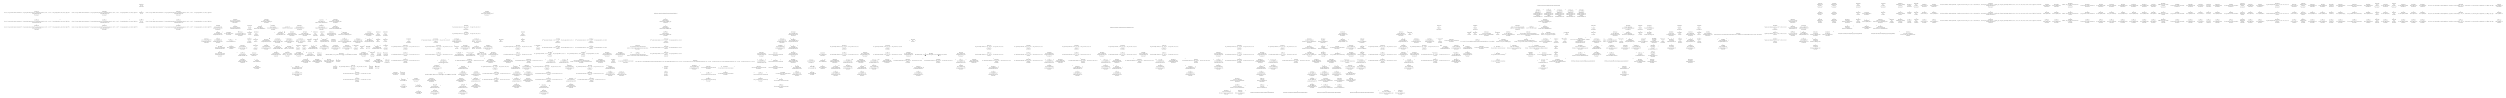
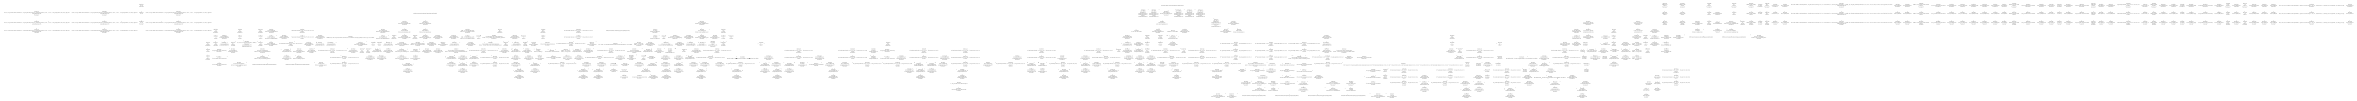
none -> (1154, 13)
none -> (383, 31)
(1106, 67) -> none
